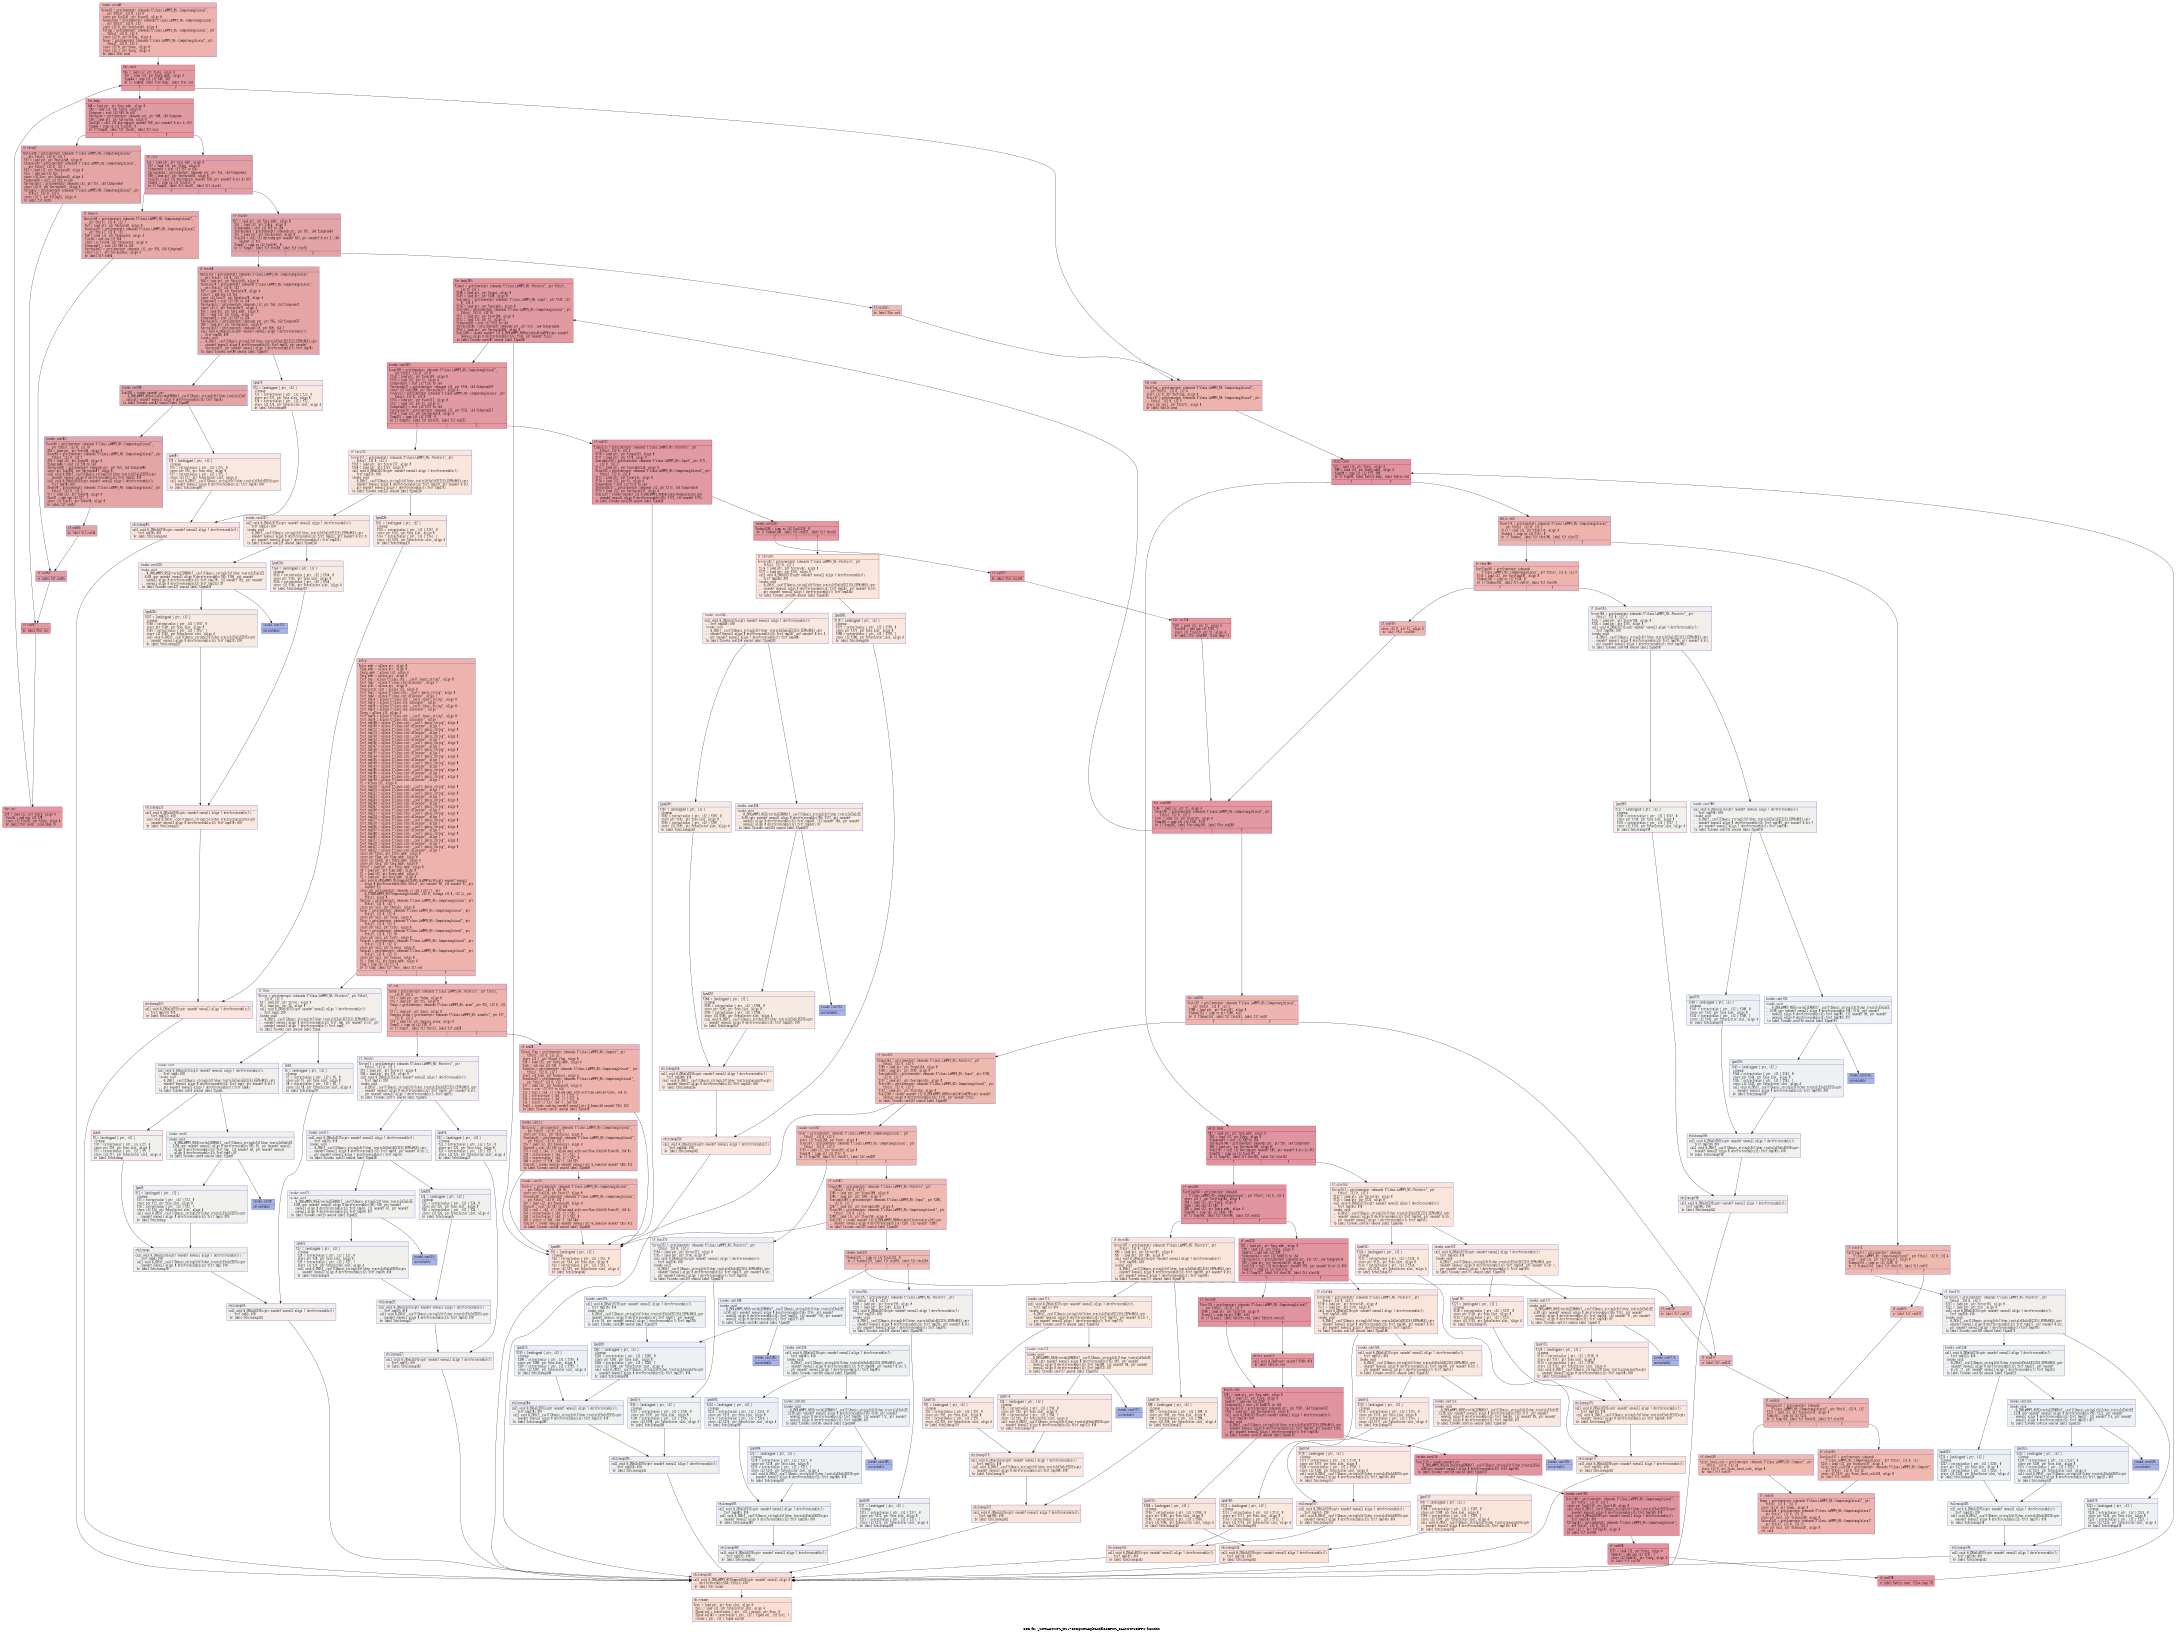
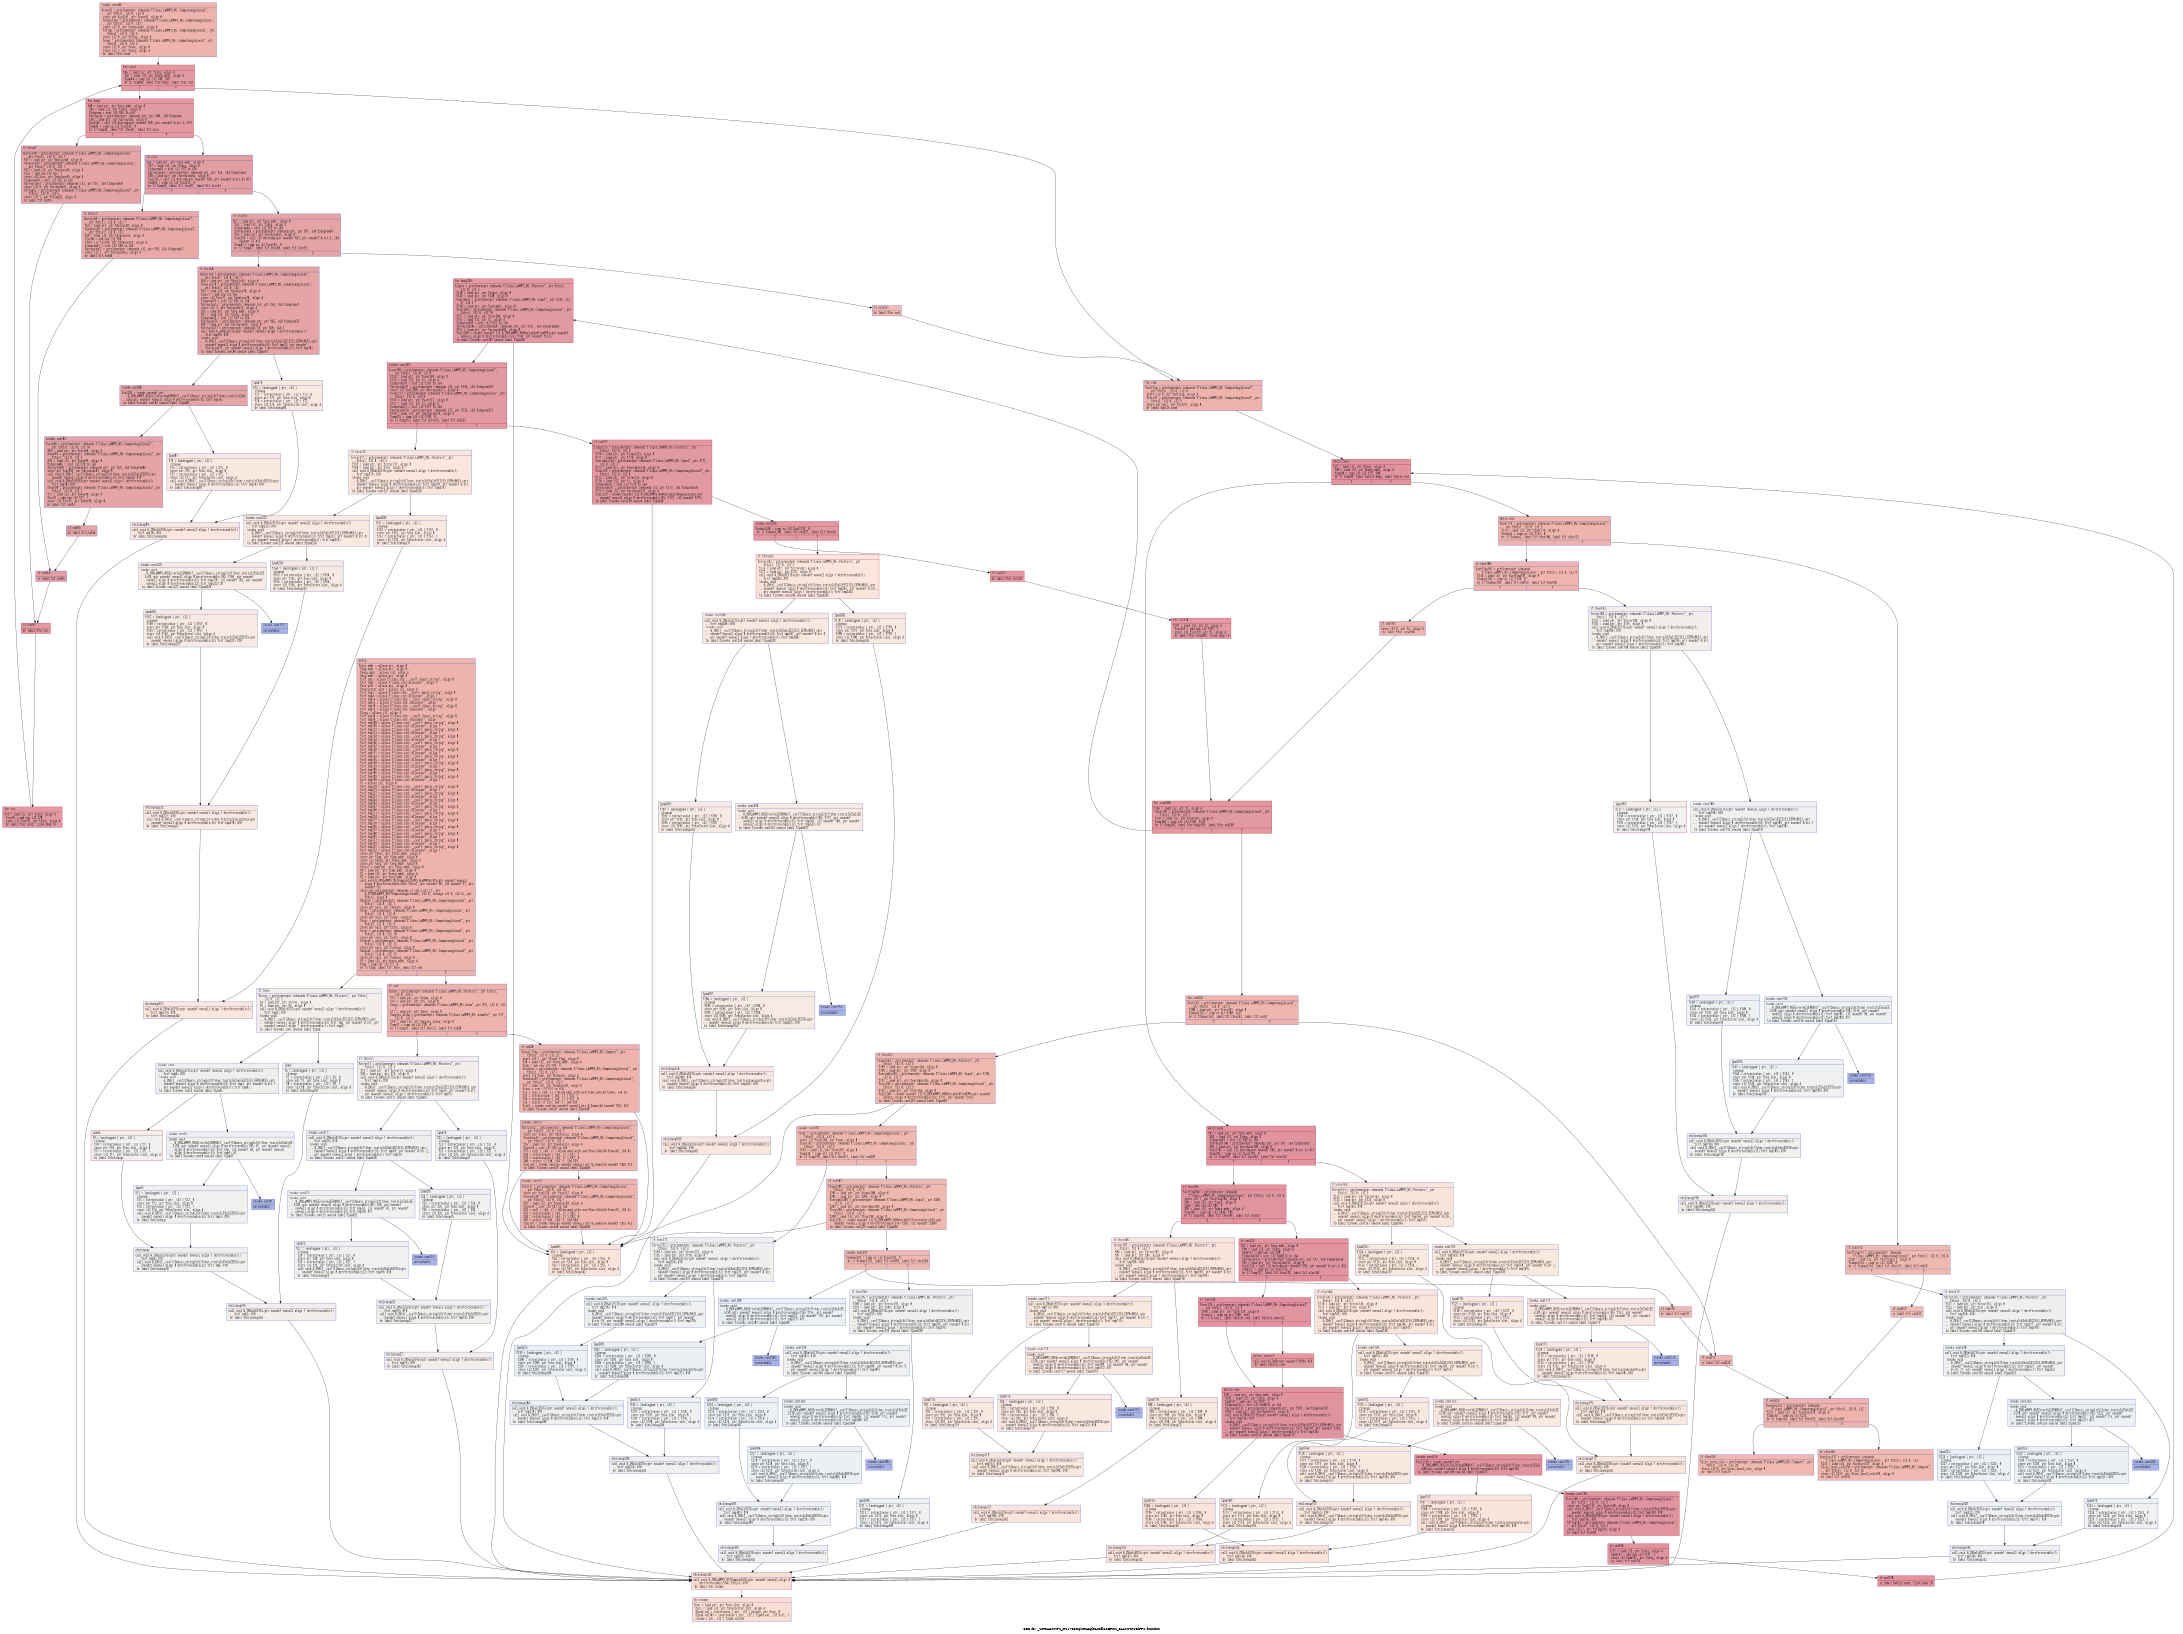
(647, 1333) -> (599, 1336)
(1026, 1490) -> none
(1816, 1514) -> none
